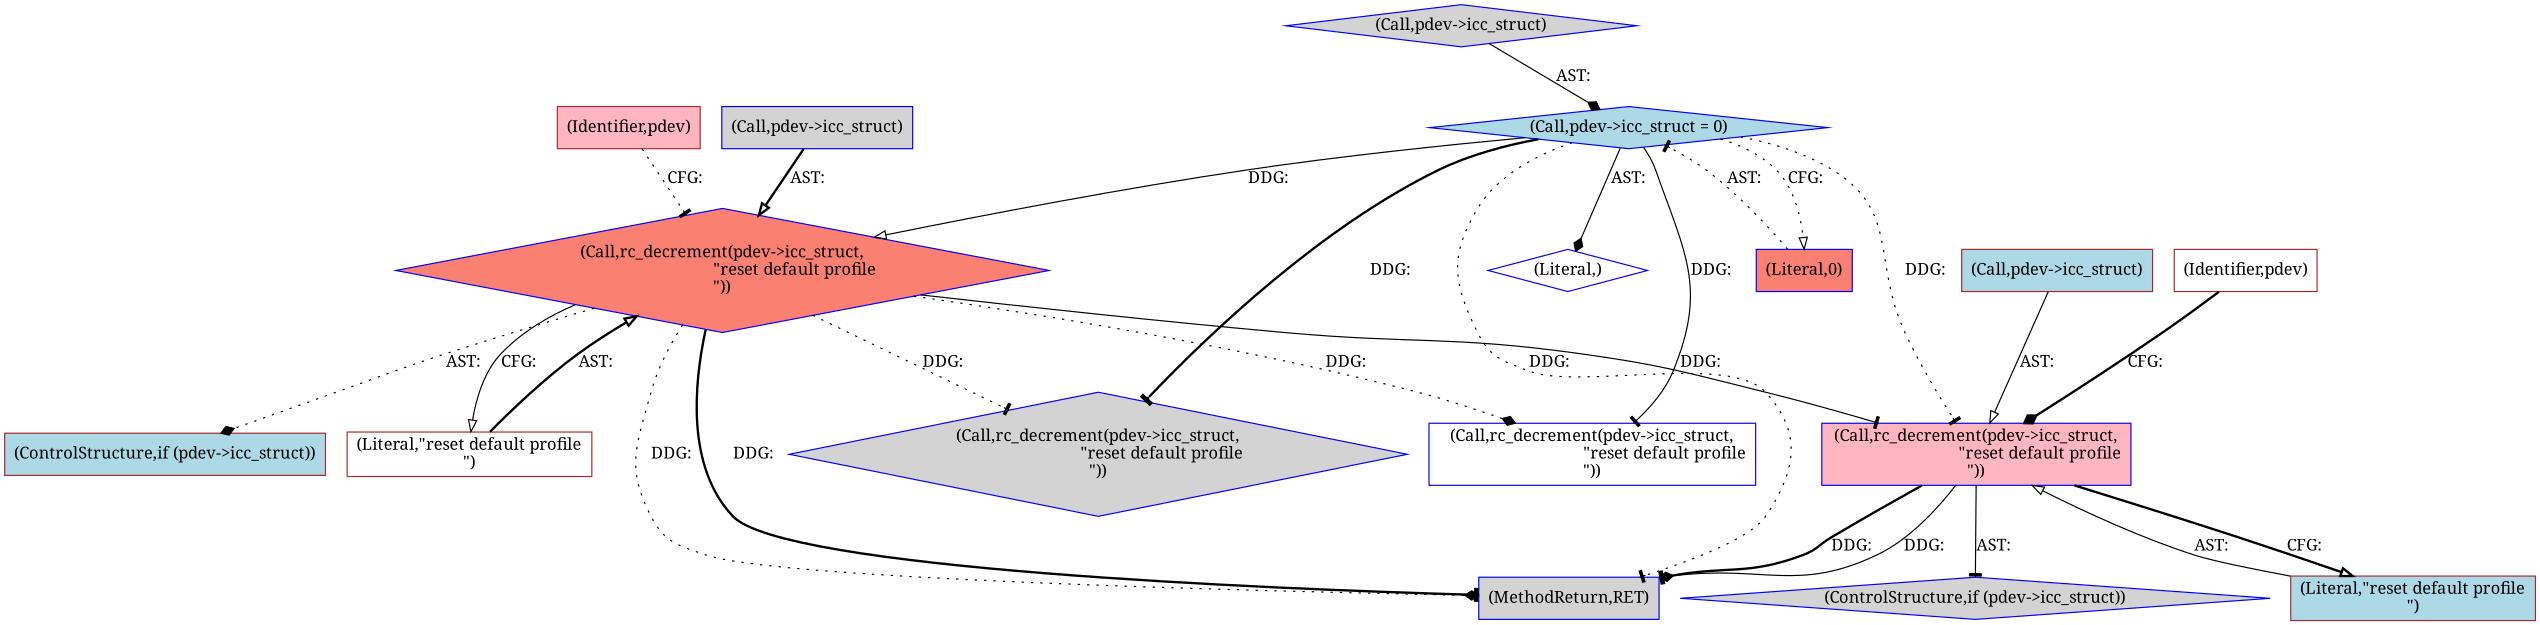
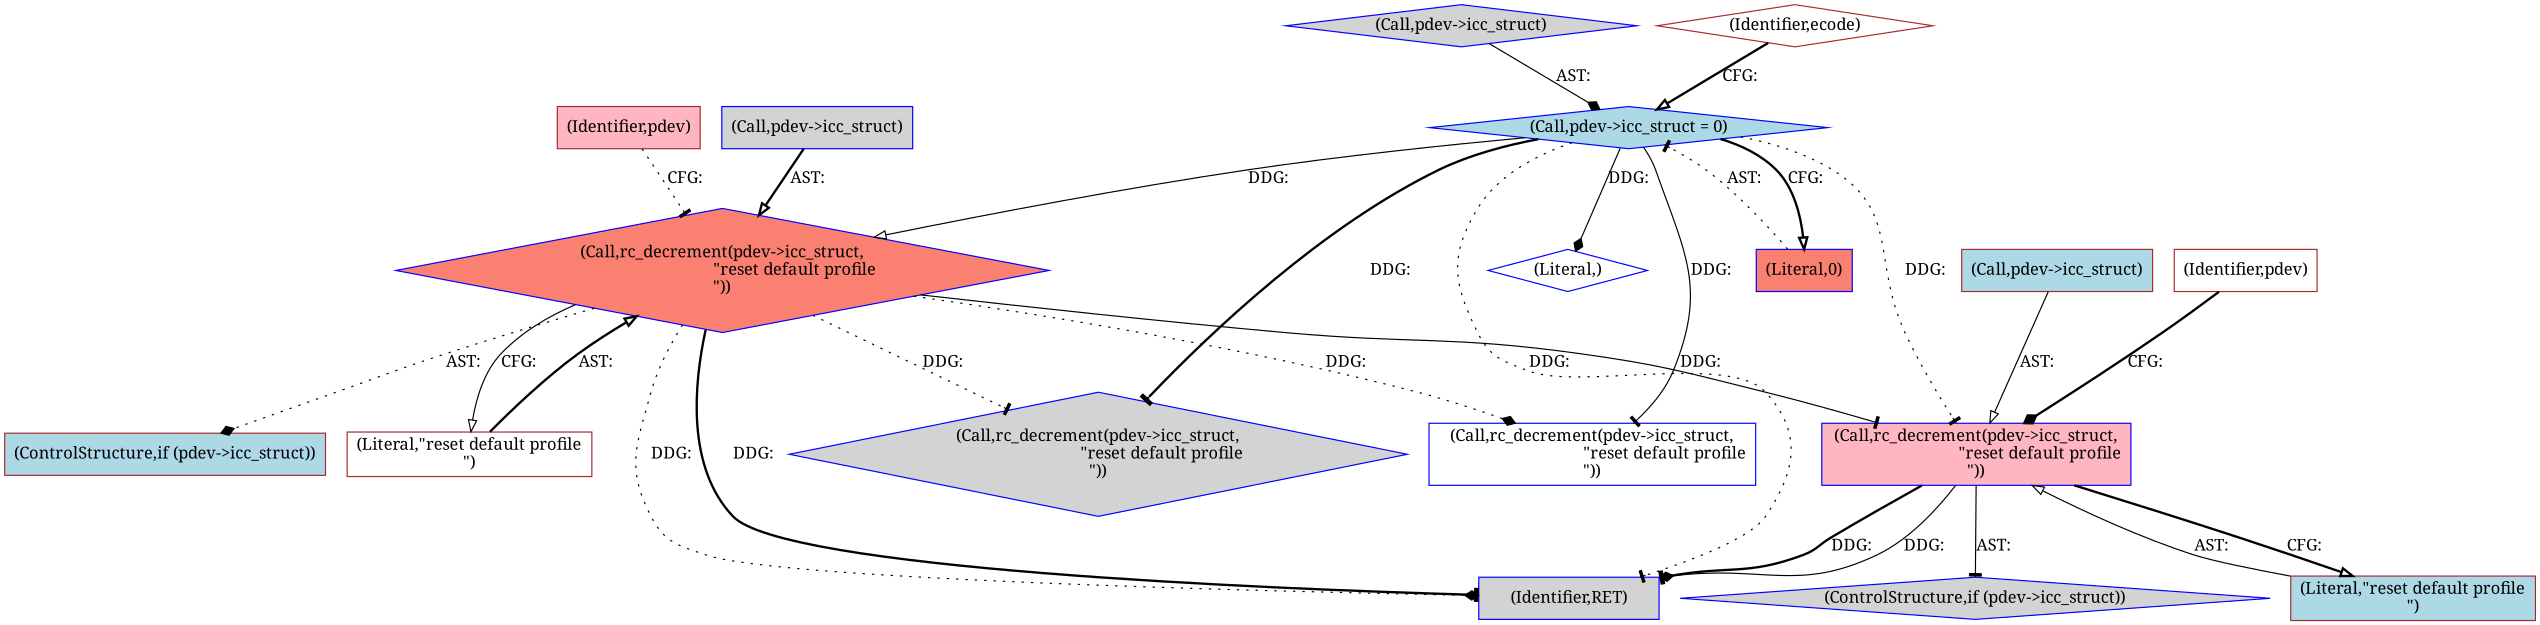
none -> (1795, 26)
(1779, 174) -> (1779, 174)
(1631, 179) -> (1631, 179)
(1569, 598) -> (1569, 598)
